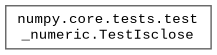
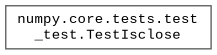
(108, 27) -> (108, 27)
